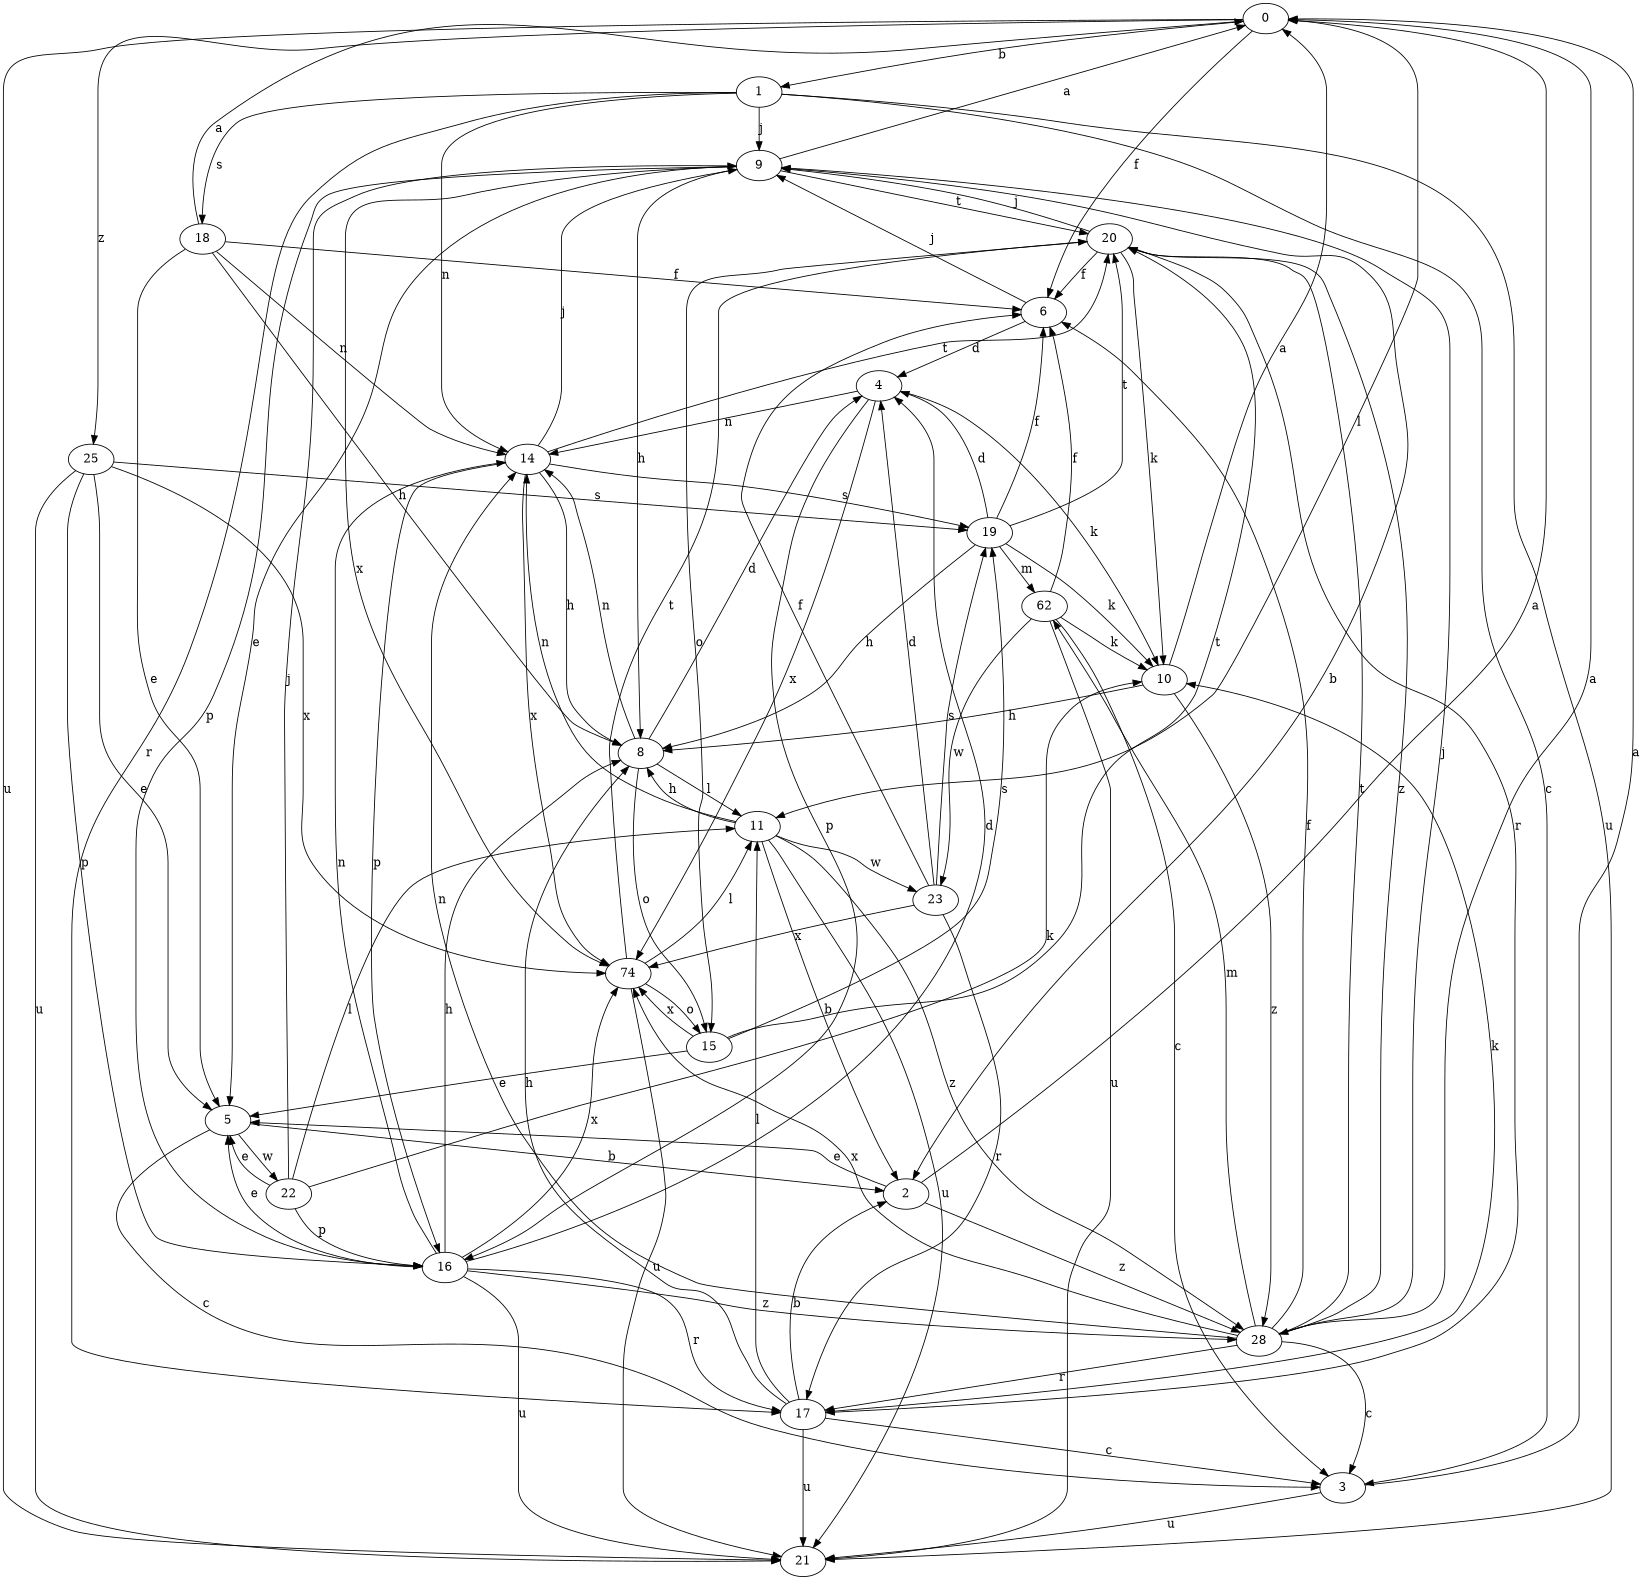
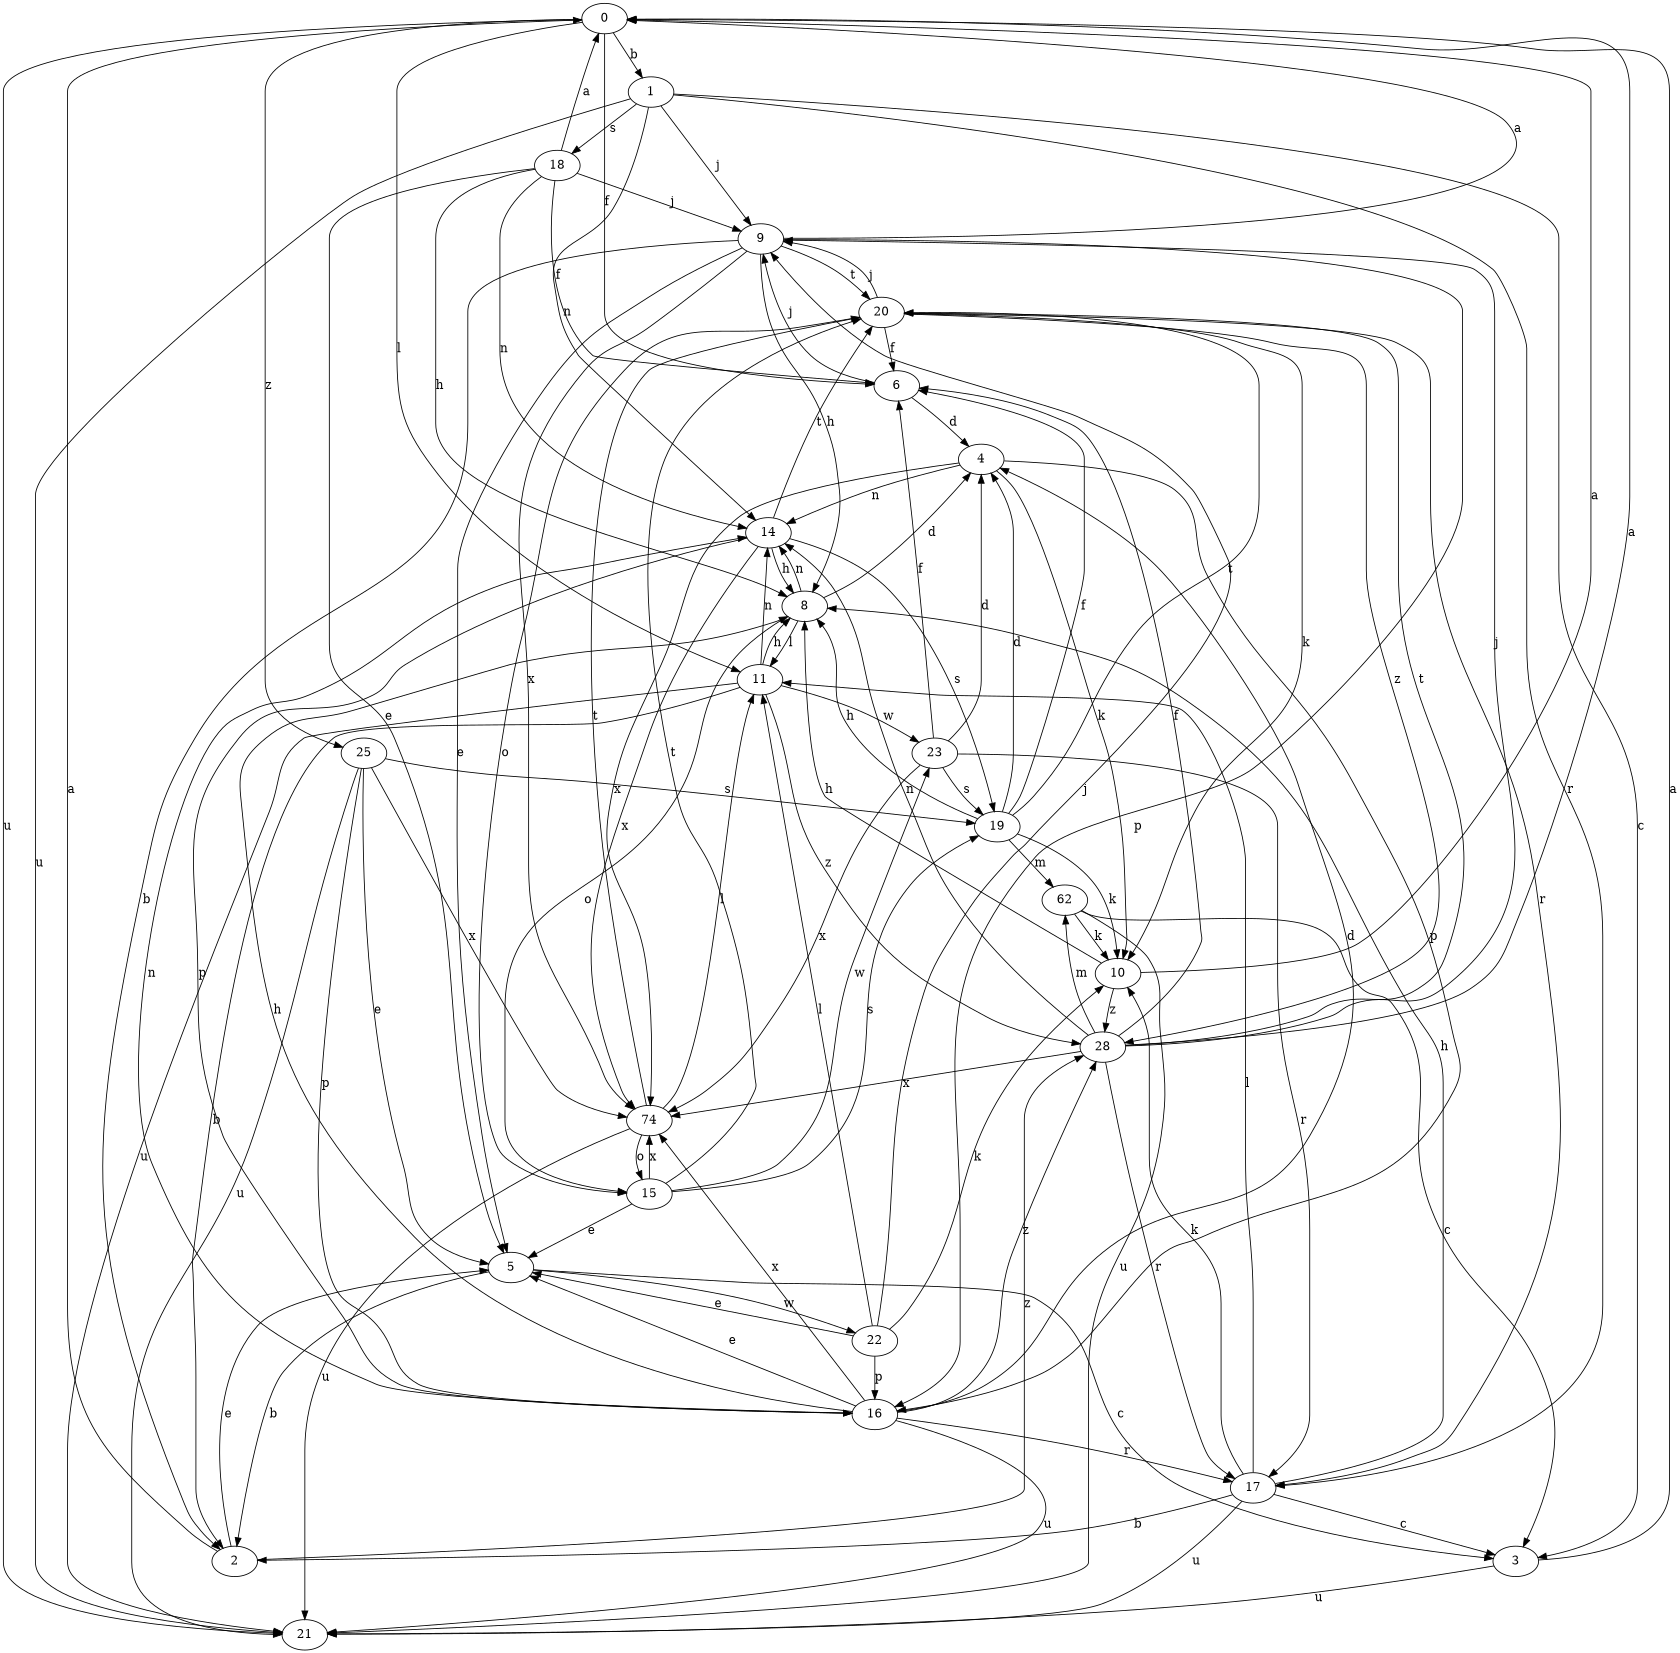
(562, 251) -> (655, 201)
(1071, 464) -> none
(954, 736) -> (838, 1026)
(1359, 1379) -> none
